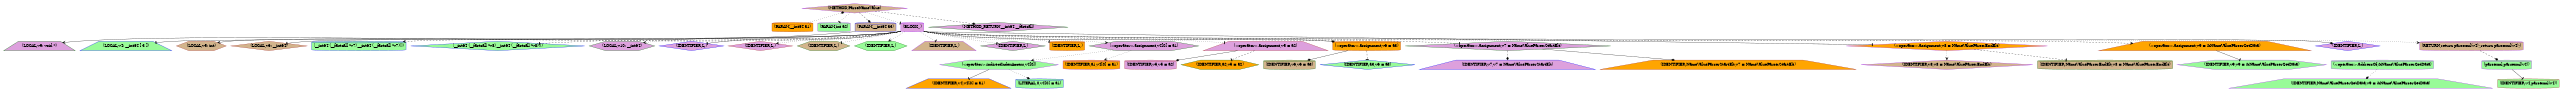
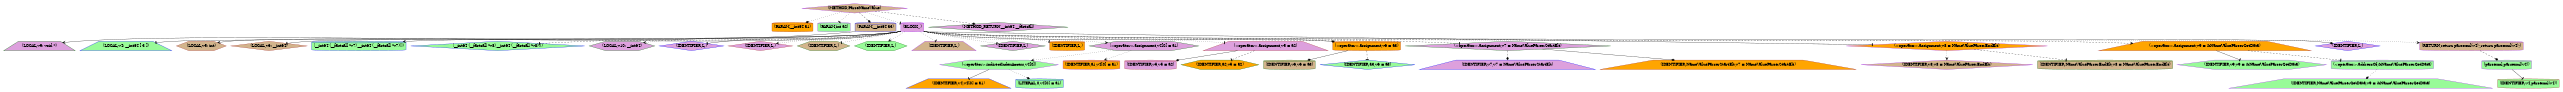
(825, 18) -> (825, 17)
(653, 41) -> (653, 41)
none -> (2294, 55)
